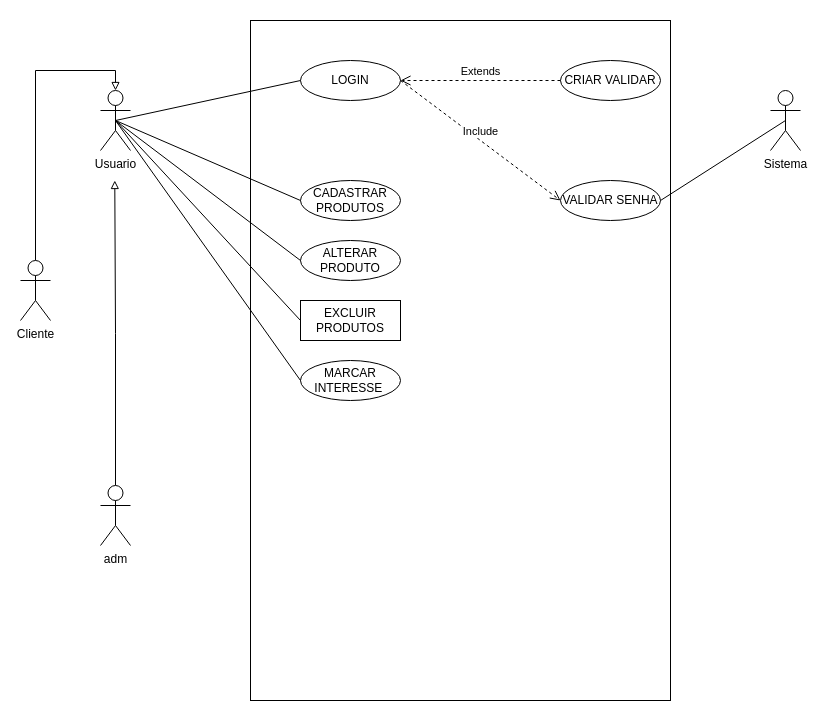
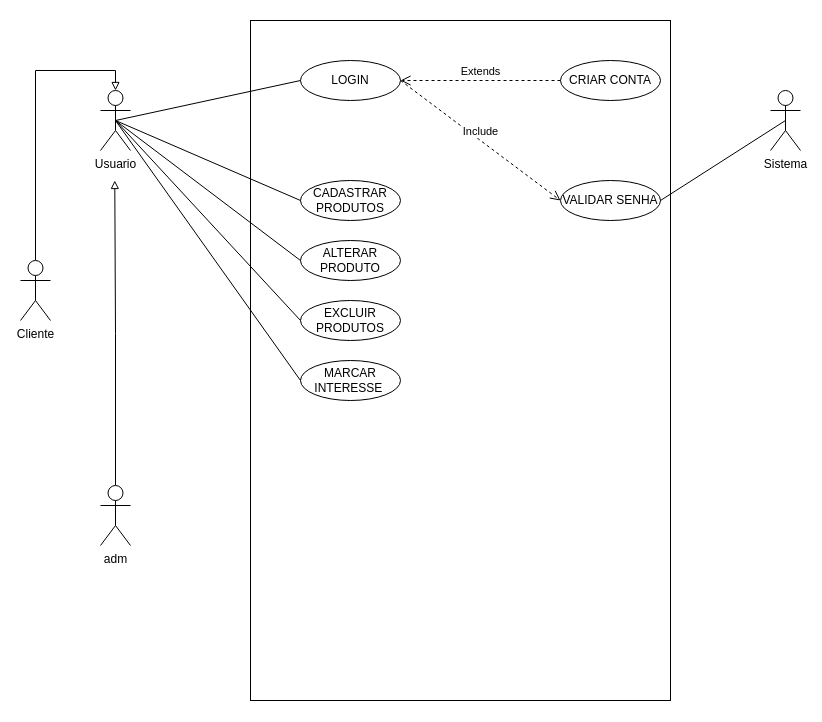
(611, 81) -> (611, 81)
(351, 321) -> (351, 321)
